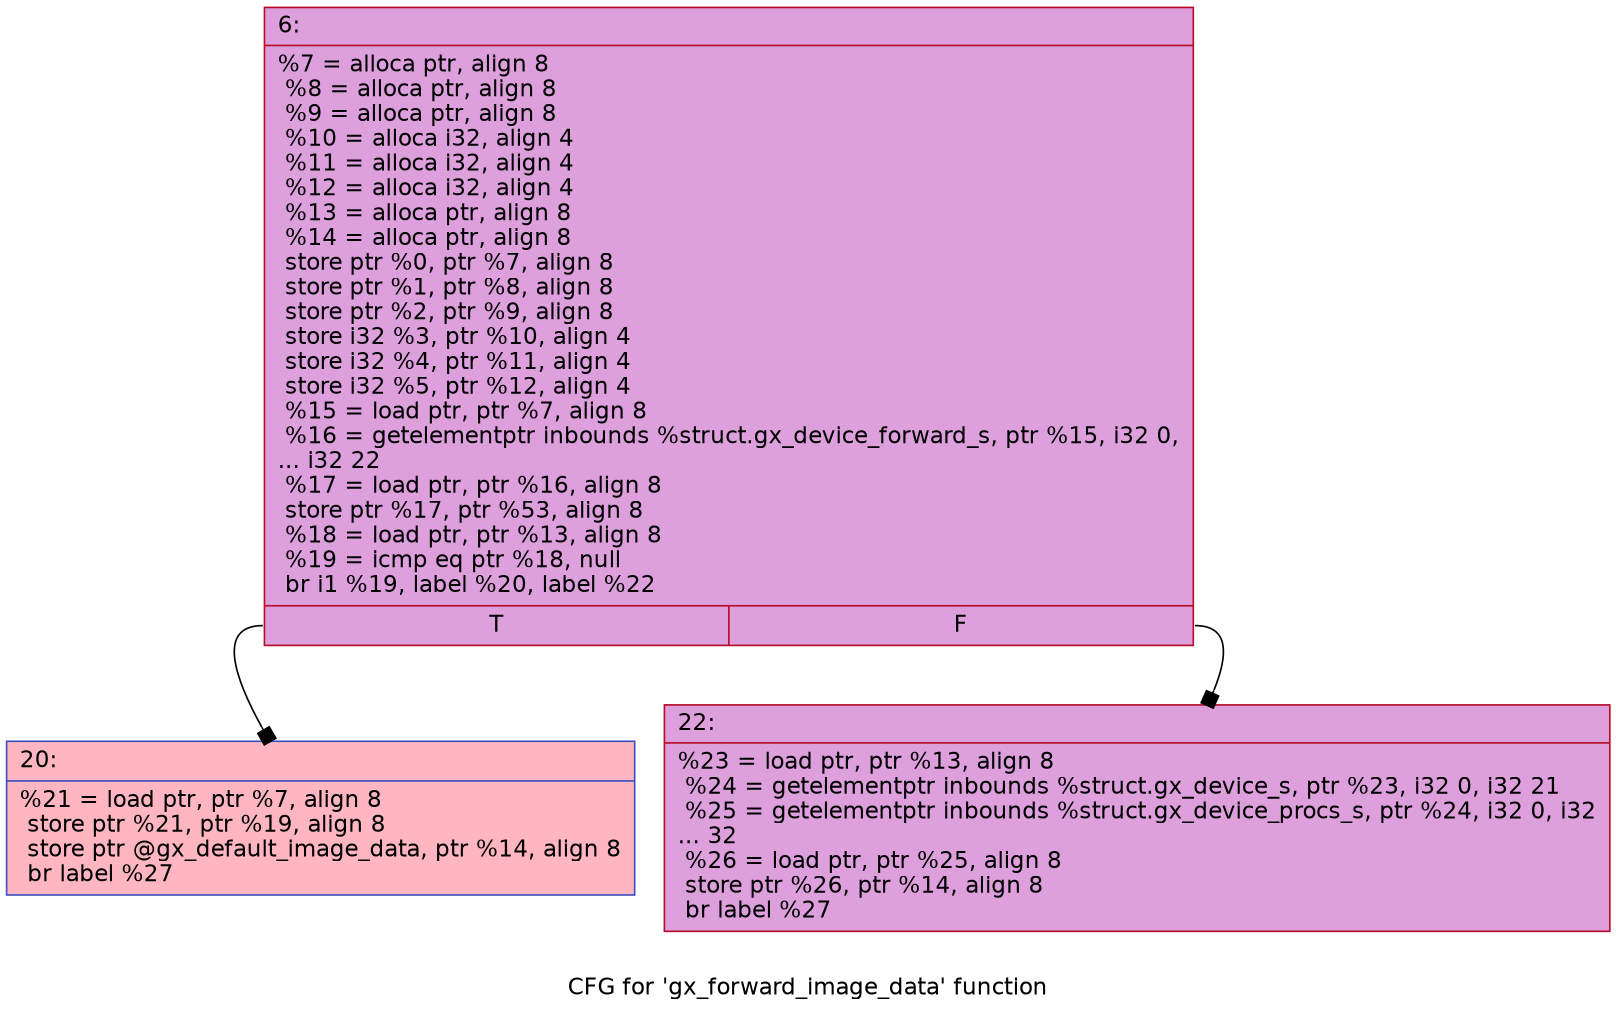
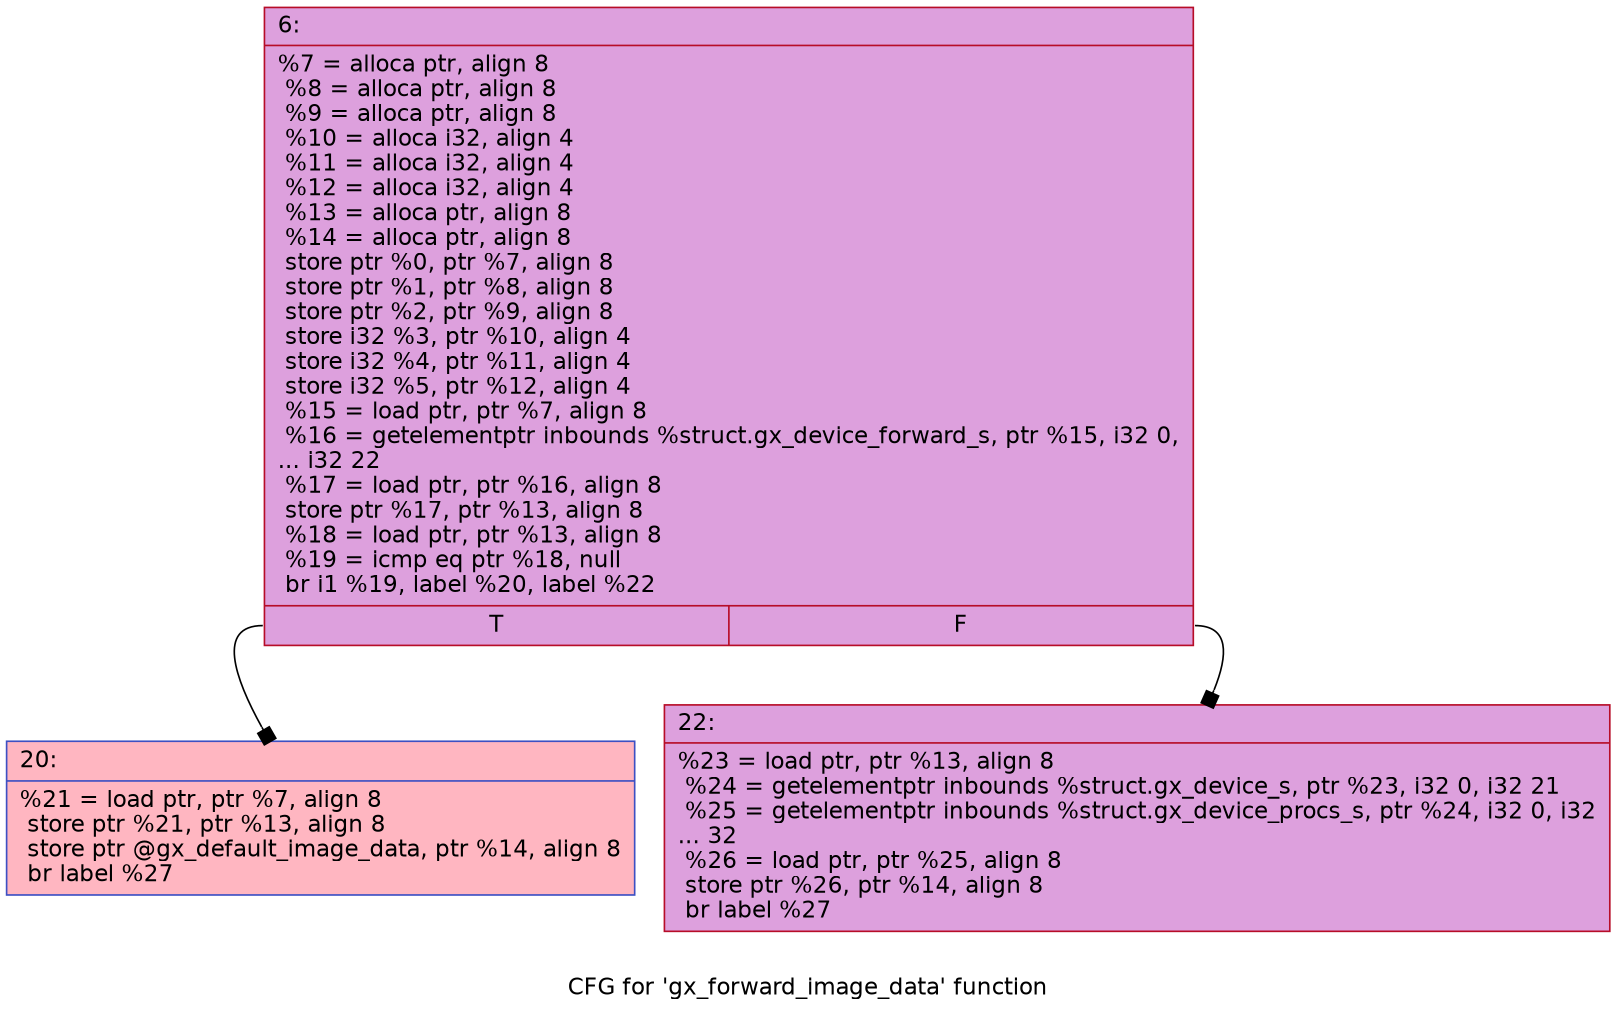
(461, 511) -> (461, 511)
(203, 825) -> (203, 825)
